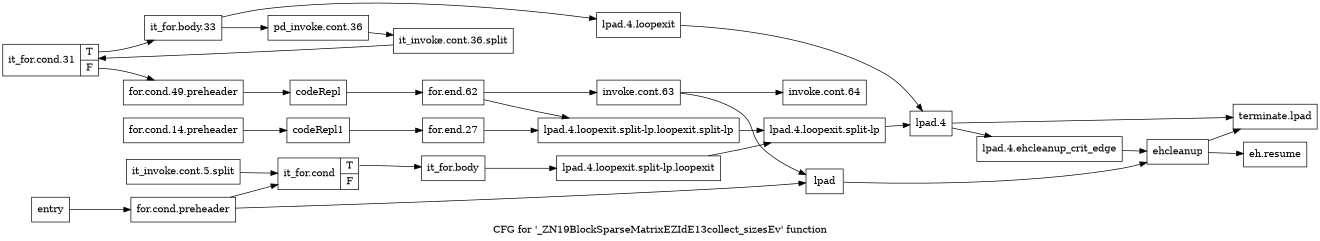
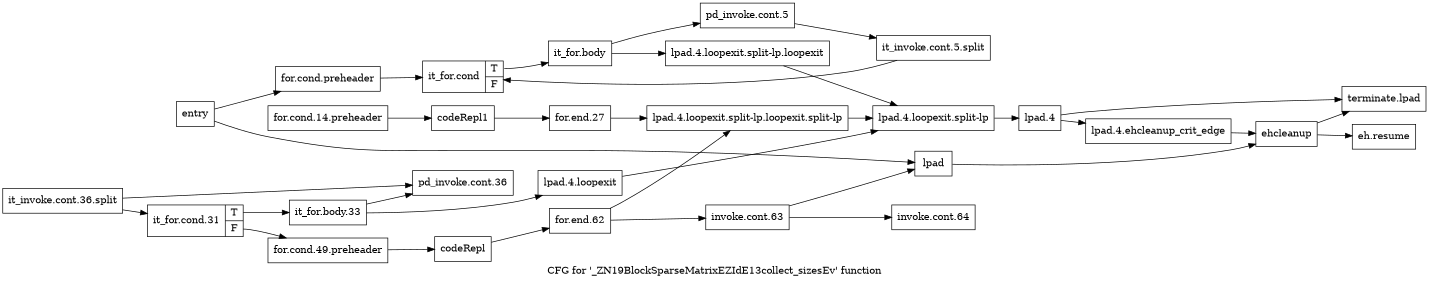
none -> (747, 16)
(378, 33) -> (264, 192)
(808, 44) -> (728, 159)
(517, 198) -> (560, 151)
